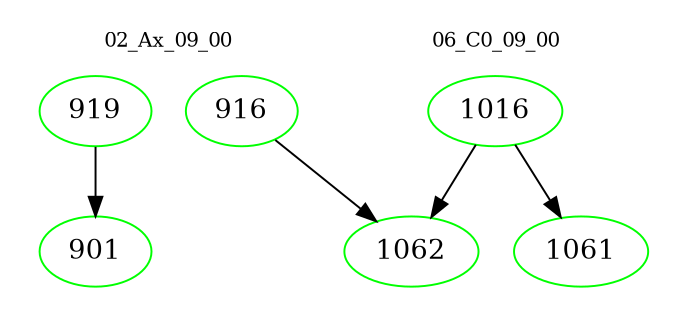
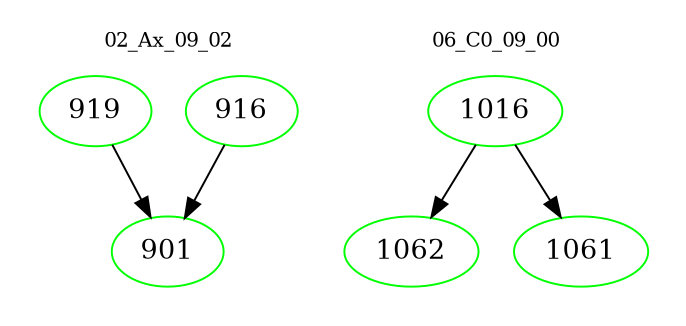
(169, 42) -> (169, 42)
(301, 161) -> (209, 173)
